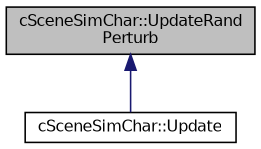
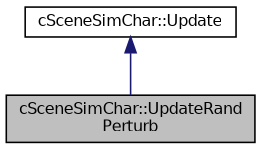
(131, 91) -> (131, 74)
